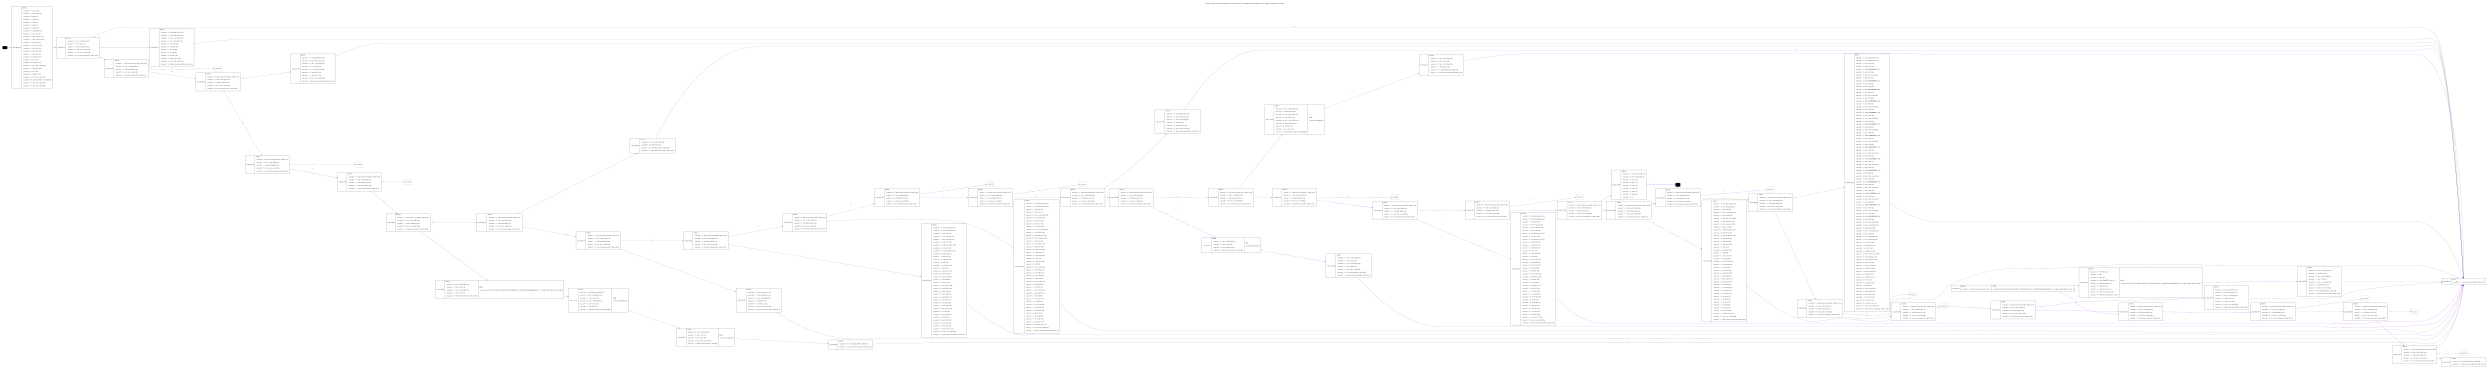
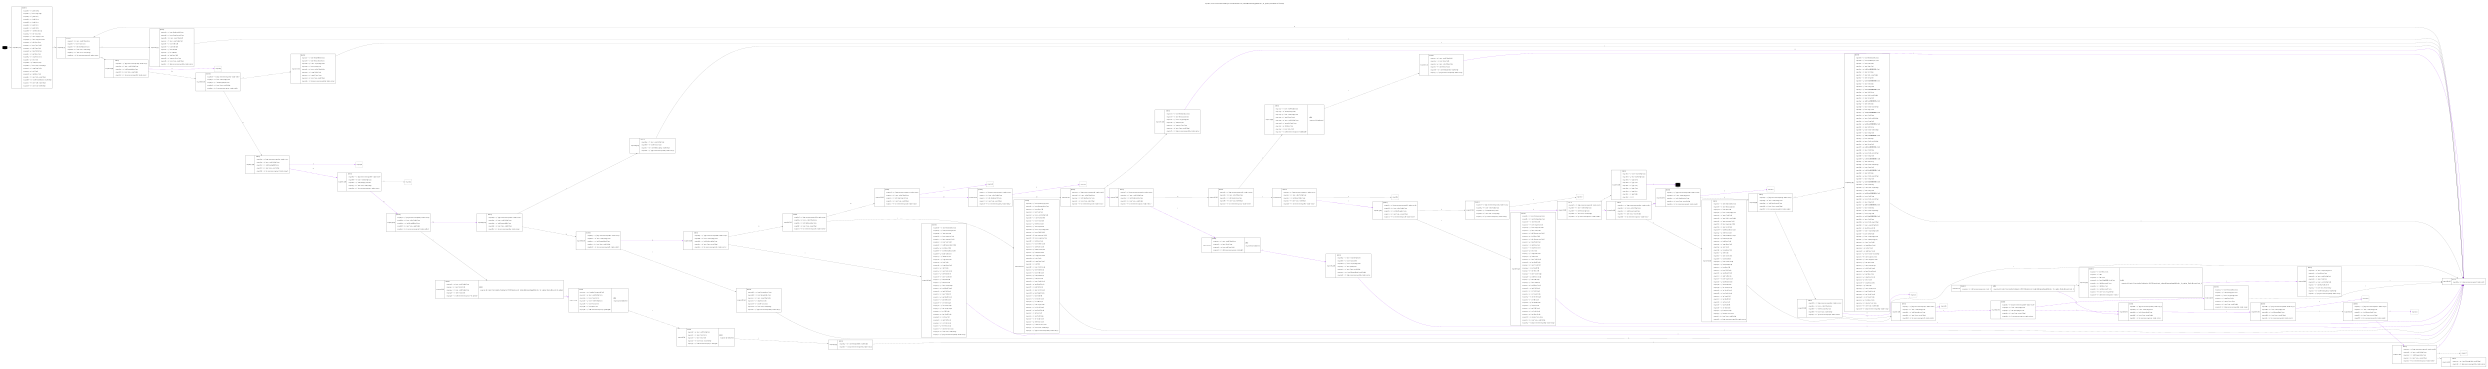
(1968, 307) -> (1963, 311)
